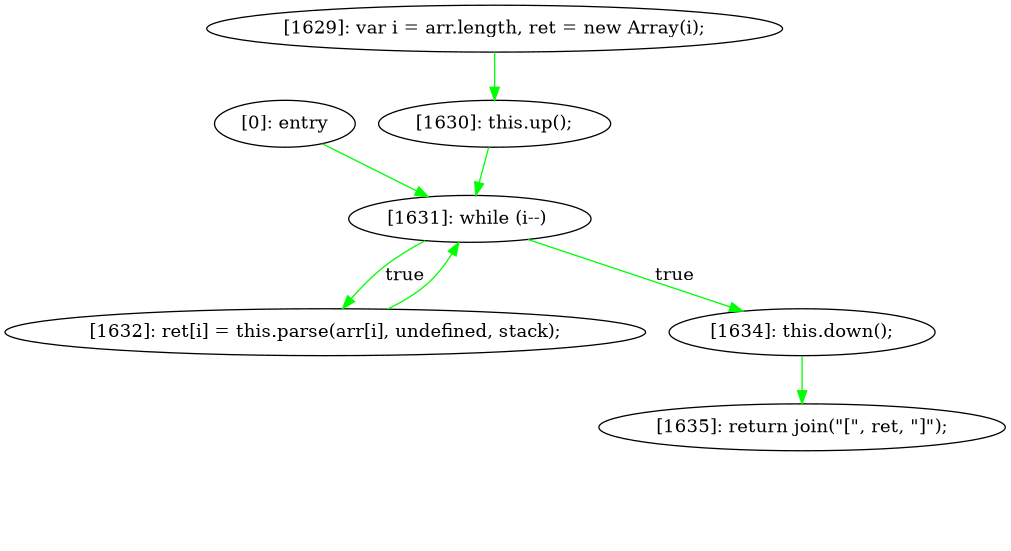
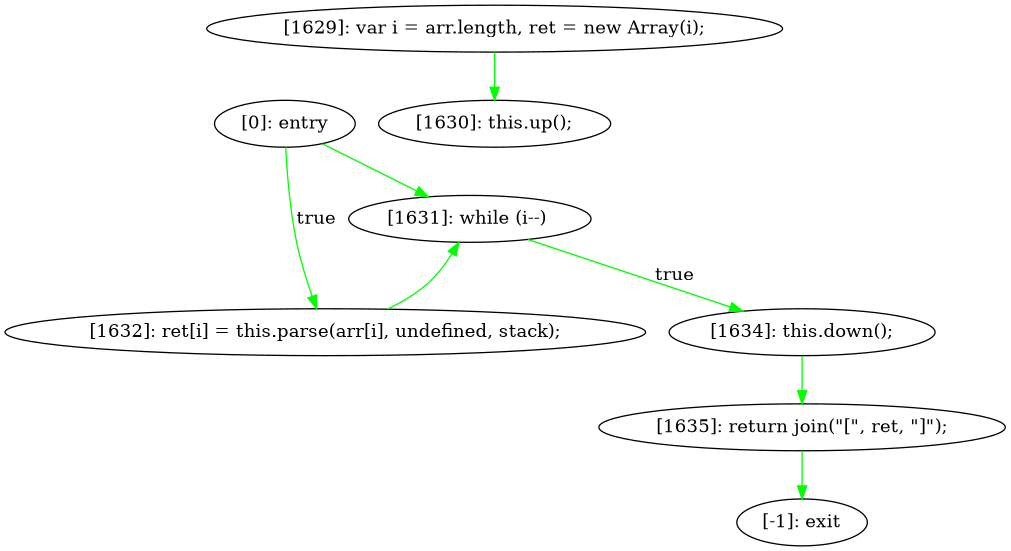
(484, 165) -> none
(385, 266) -> (293, 223)
none -> (802, 522)
